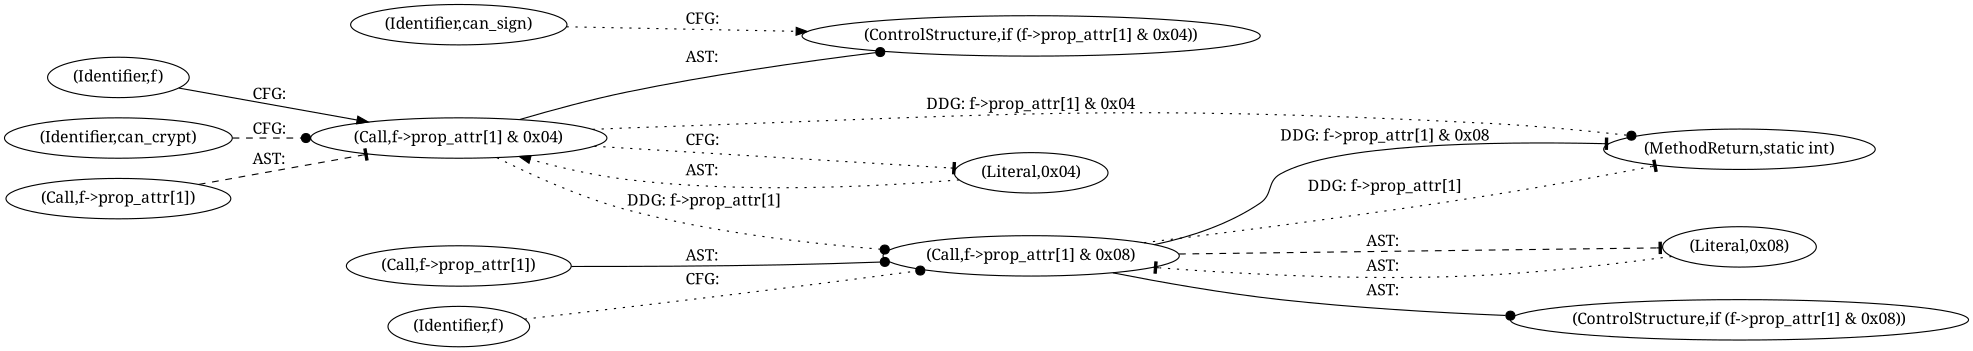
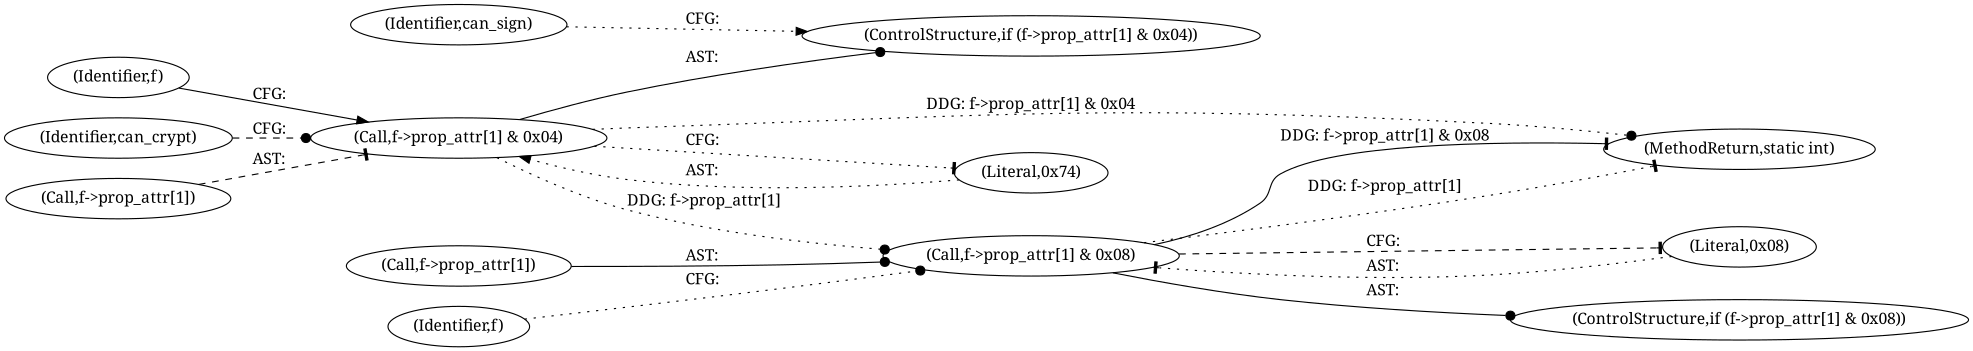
(1031, 173) -> (1031, 173)
(1385, 242) -> (1385, 242)
